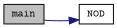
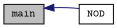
(57, 21) -> (67, 8)
